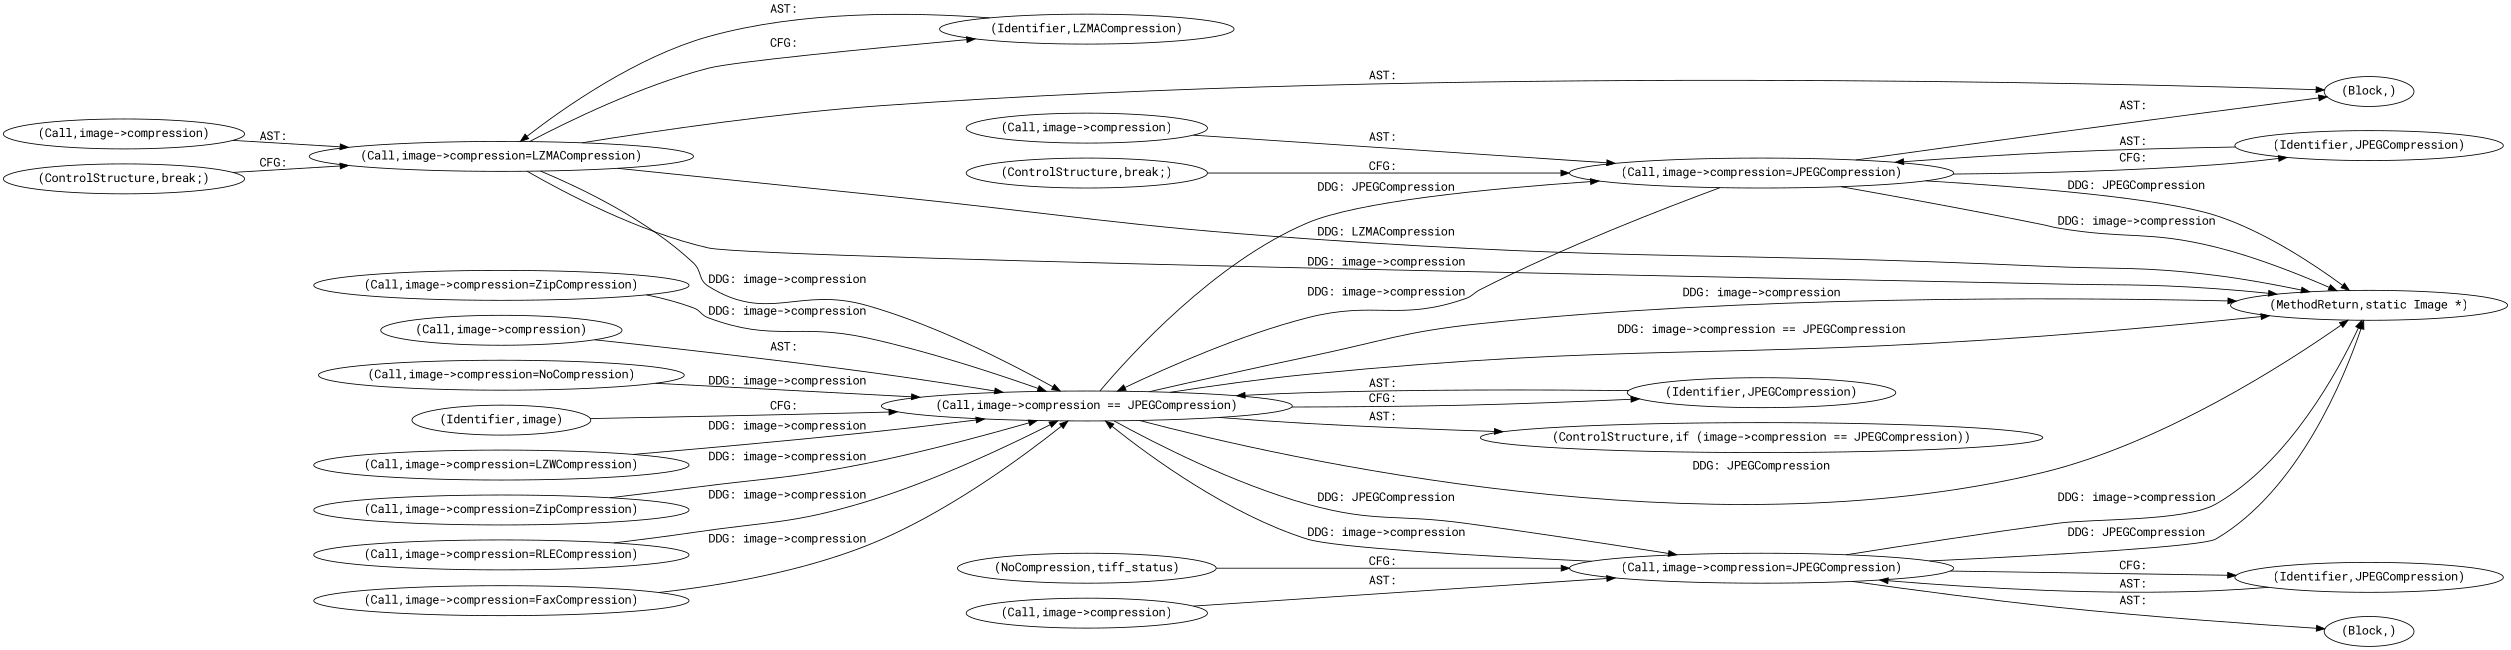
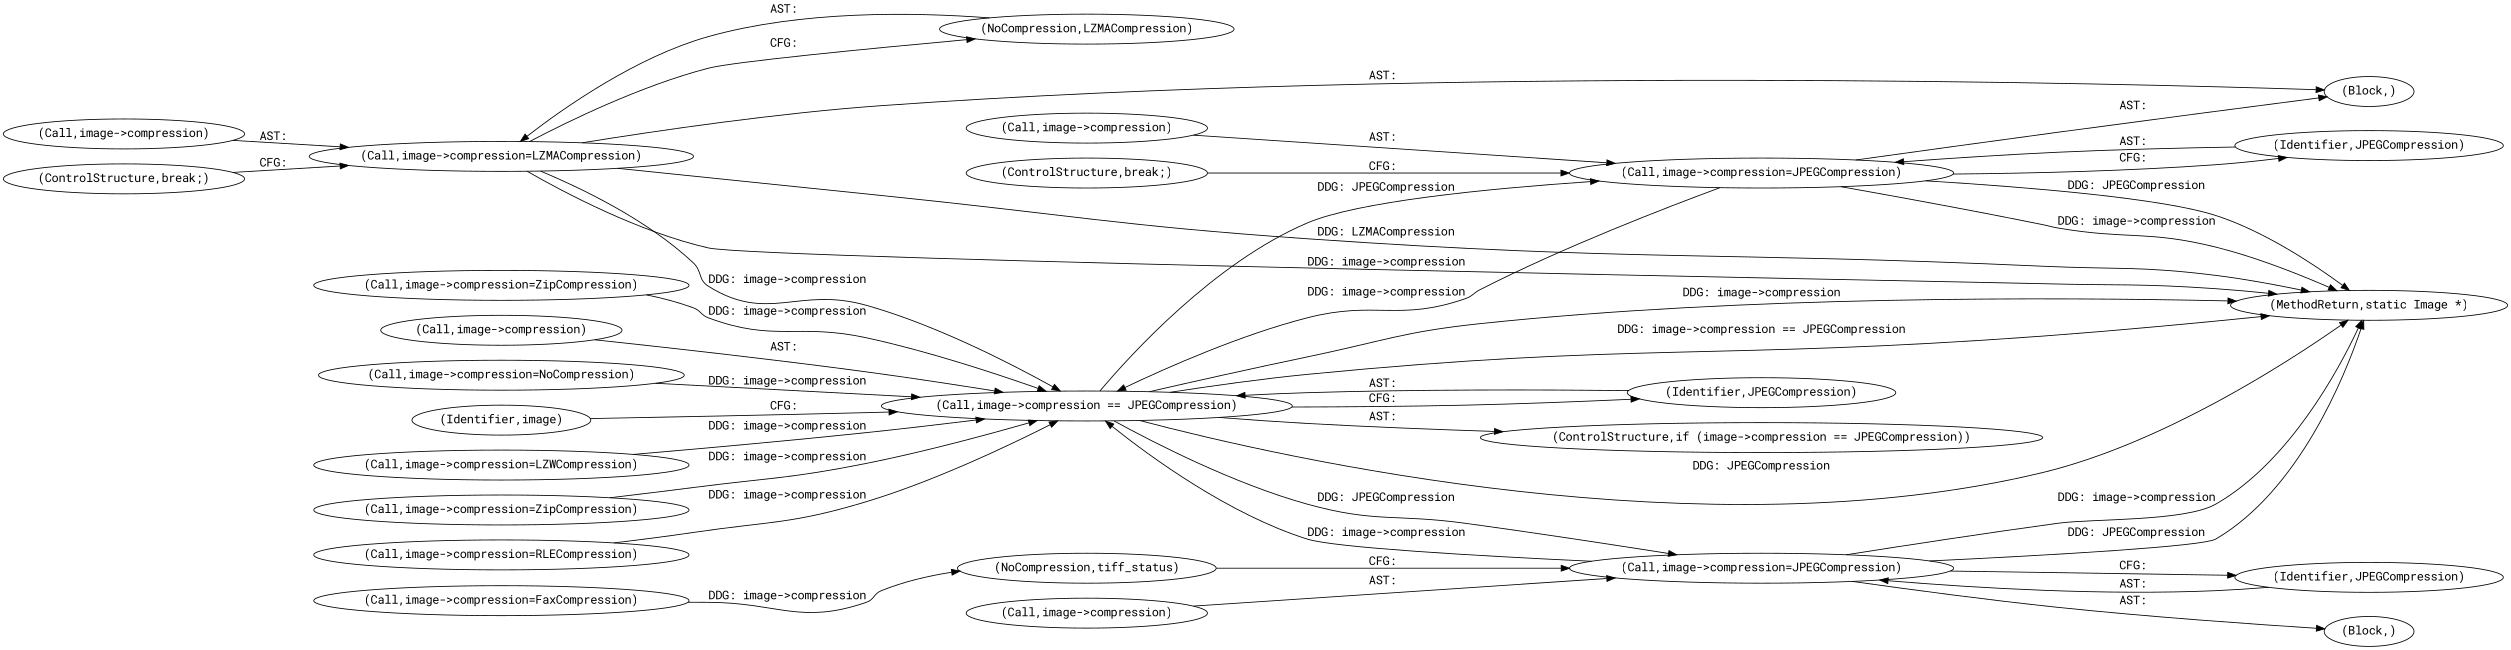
(1087, 29) -> (1087, 29)
(874, 543) -> (823, 612)
